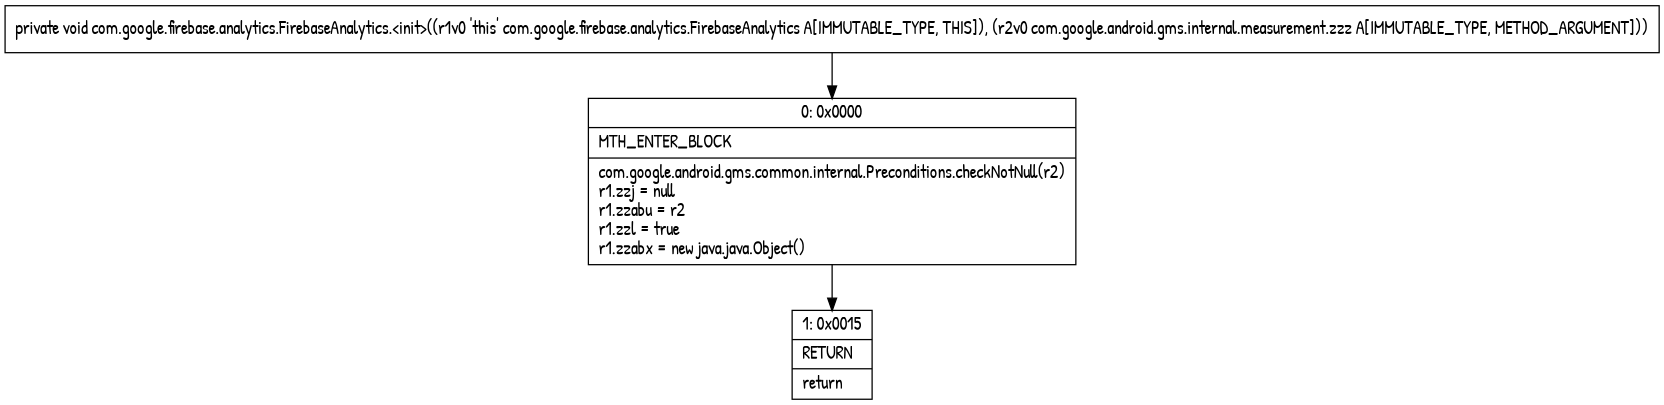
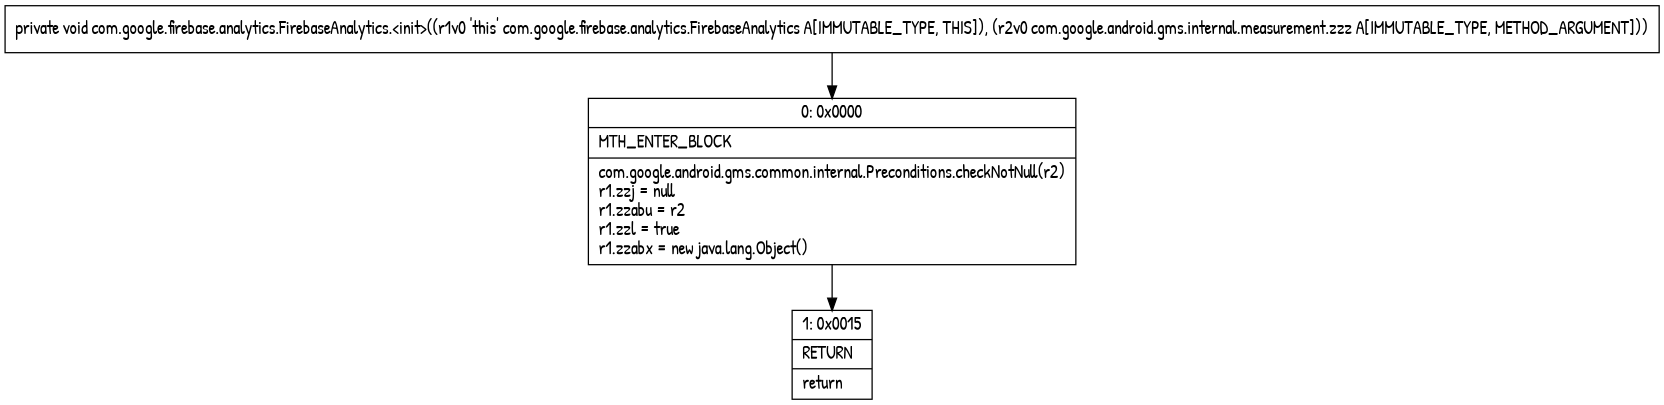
(702, 249) -> (704, 249)
